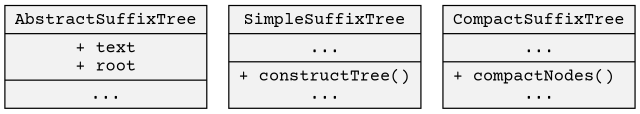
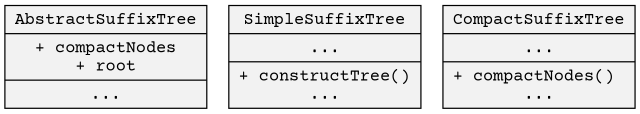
(106, 47) -> (106, 47)
